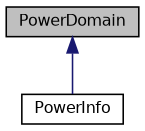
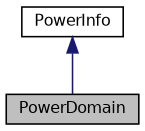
(73, 74) -> (73, 74)
